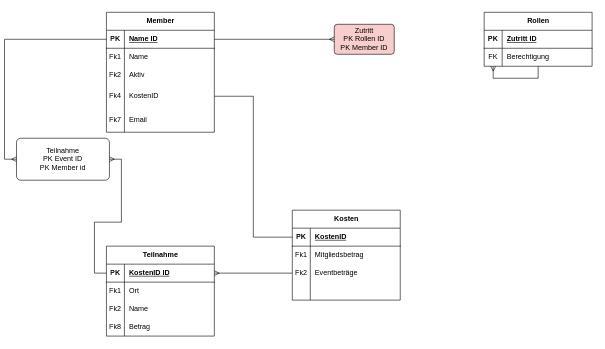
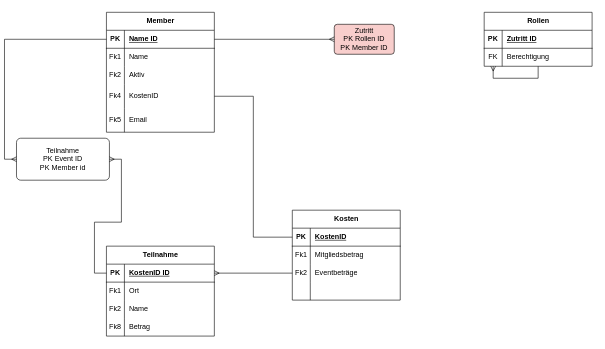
(116, 120) -> (116, 120)
